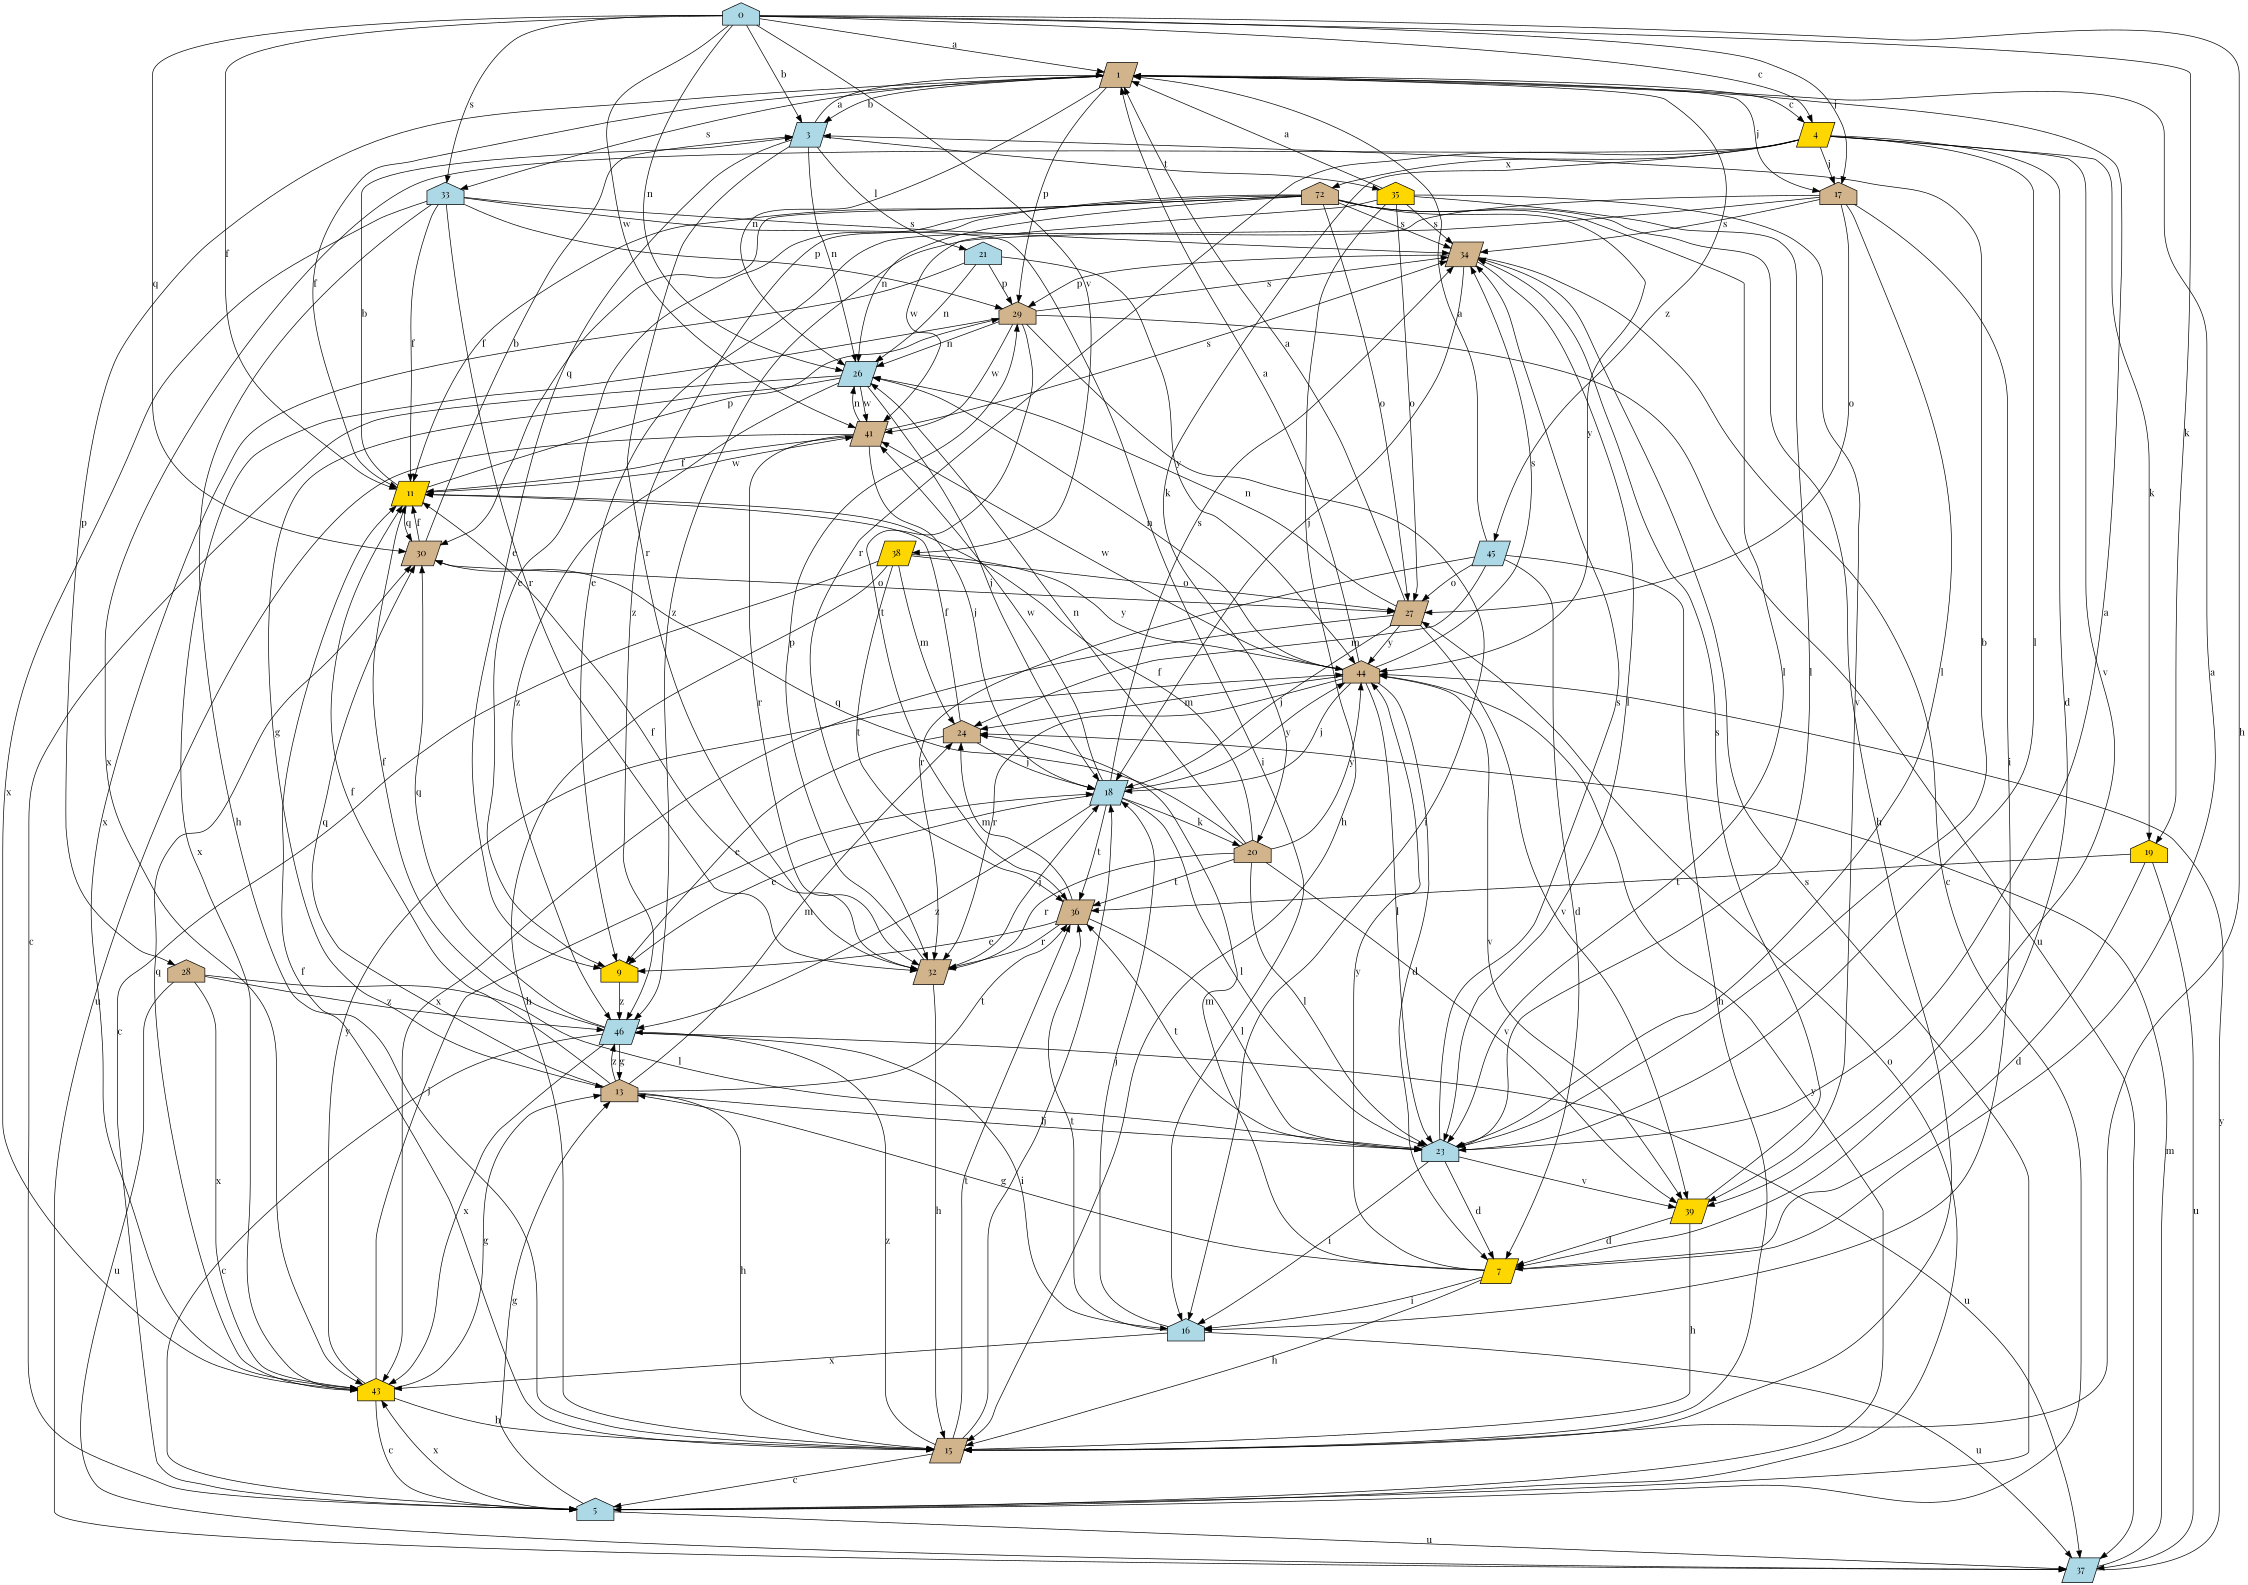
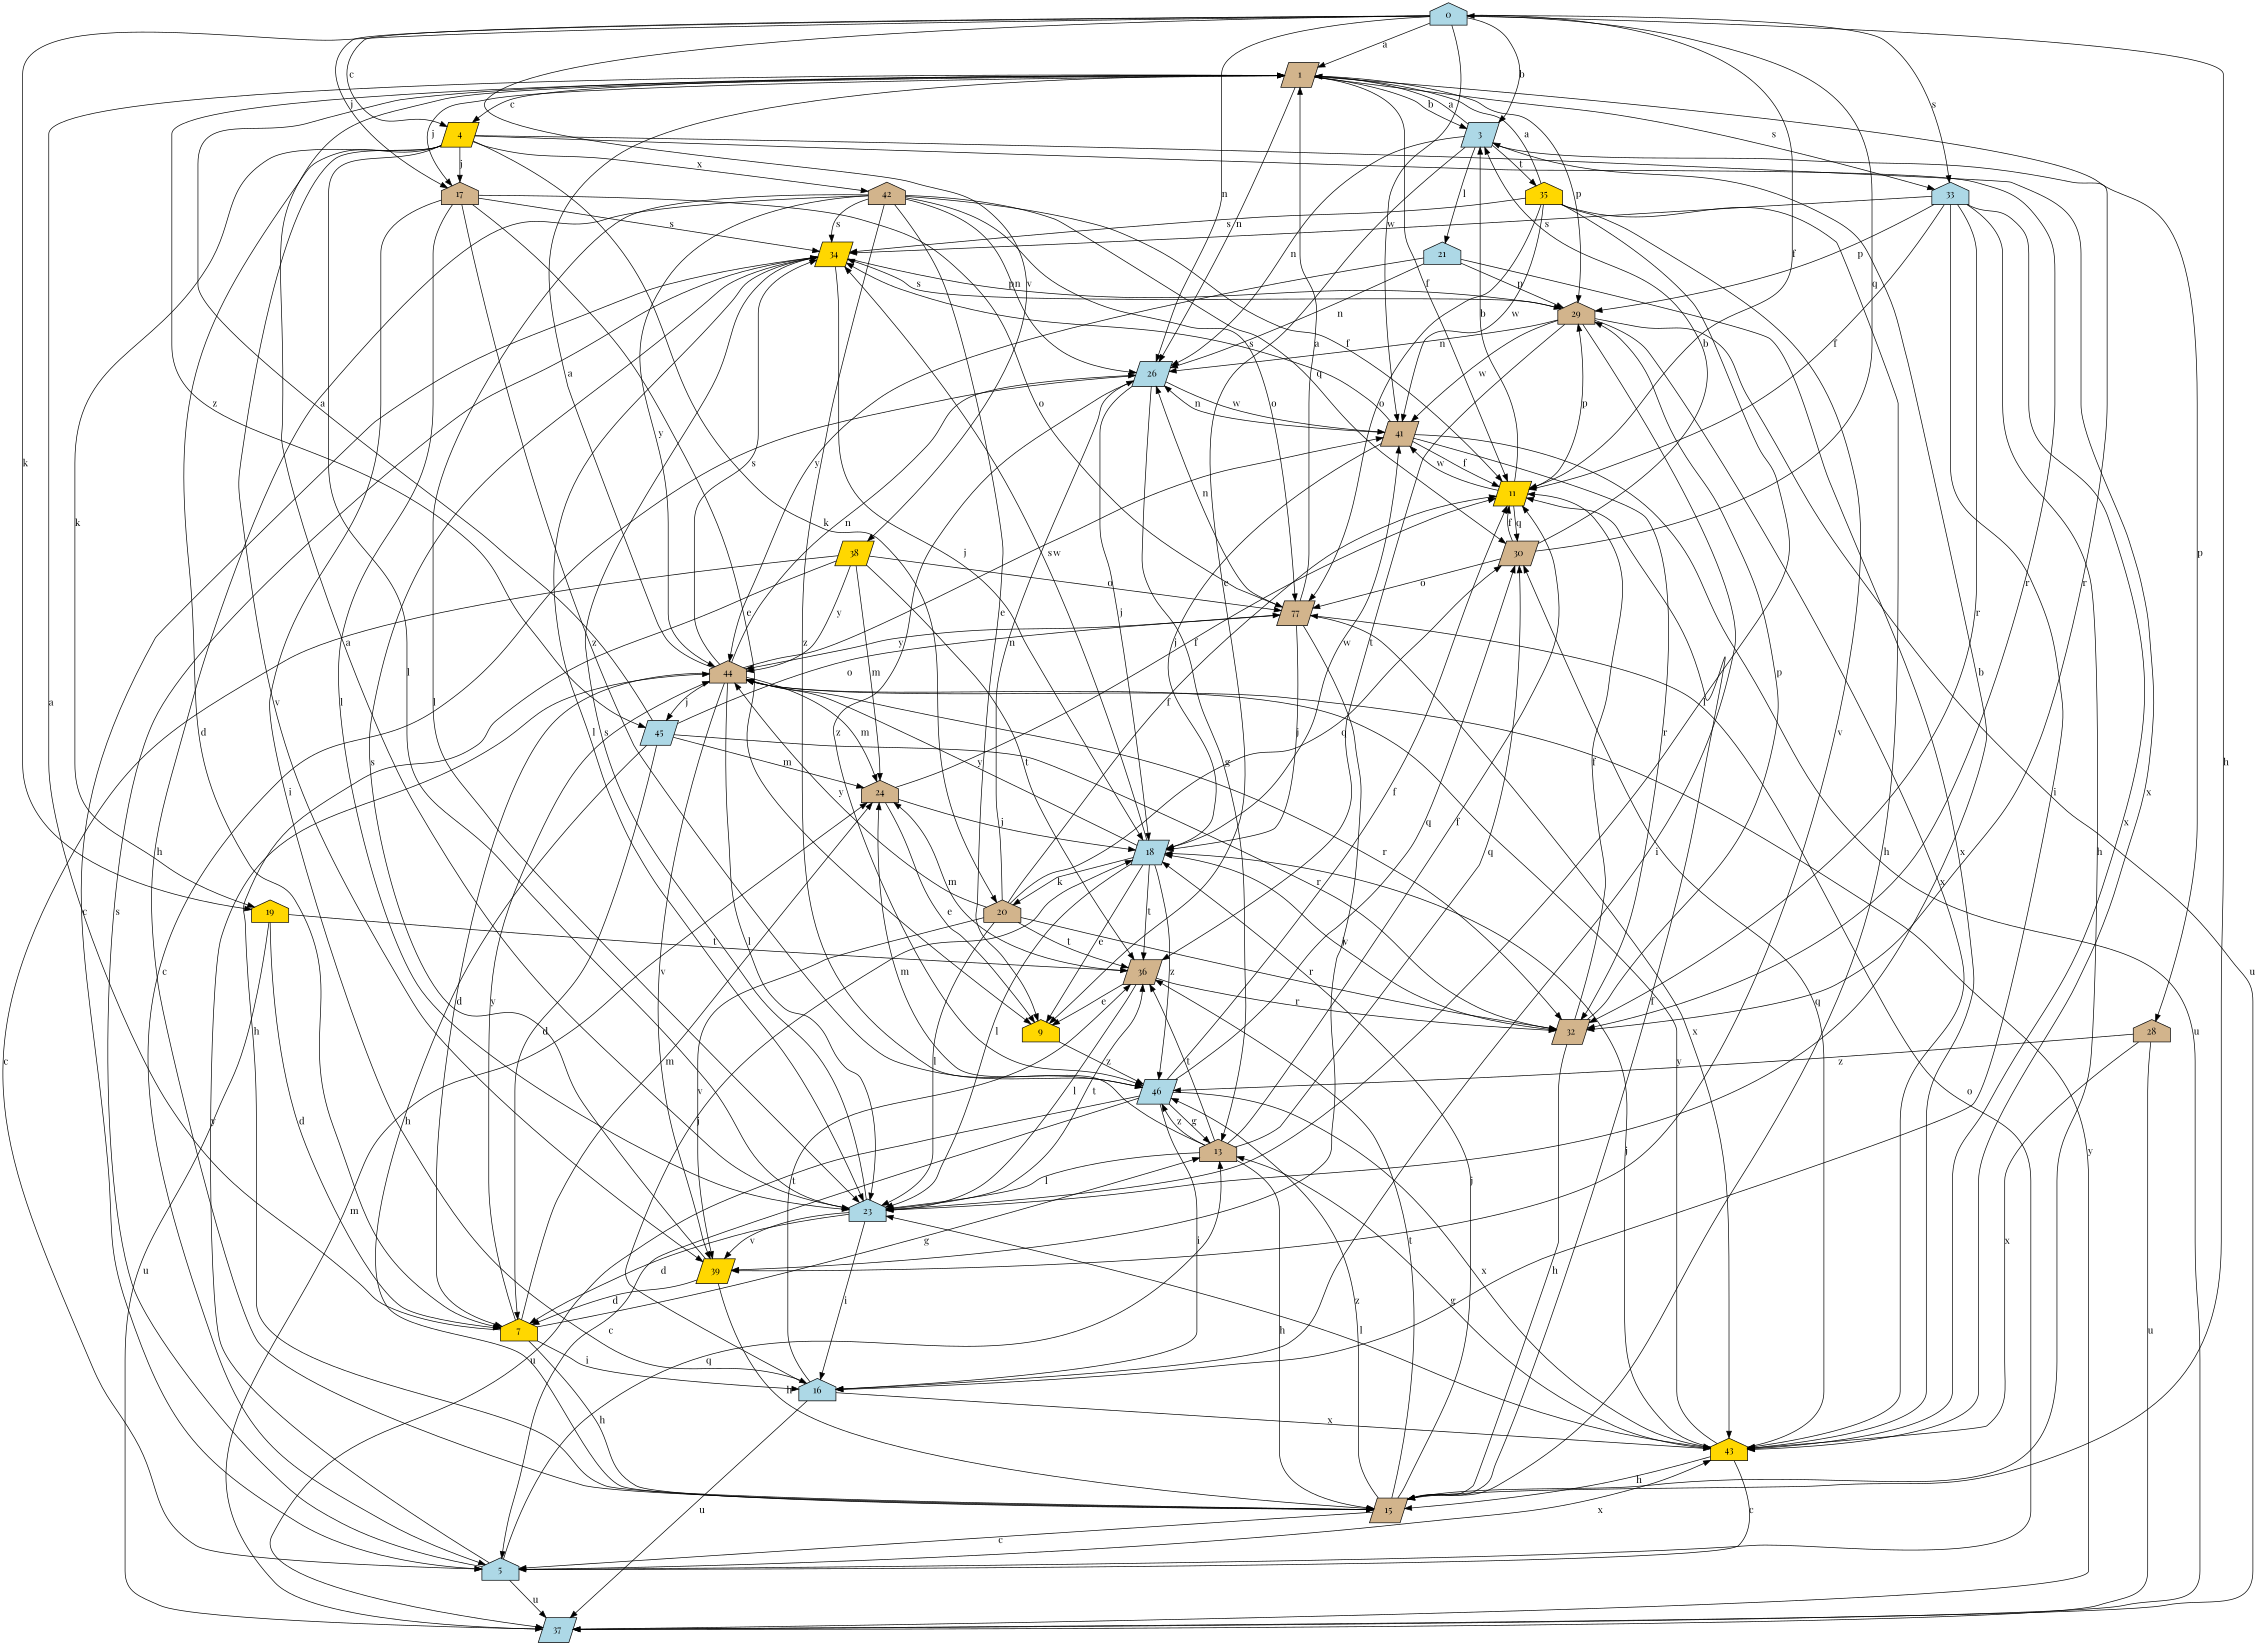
(153, 104) -> (1872, 242)
(1320, 195) -> (887, 195)
(1464, 254) -> (834, 254)
(1409, 613) -> (1296, 613)
(1269, 774) -> (688, 696)
(803, 1091) -> (1325, 1331)
(1499, 1271) -> (519, 1331)
(515, 1301) -> (709, 1361)
